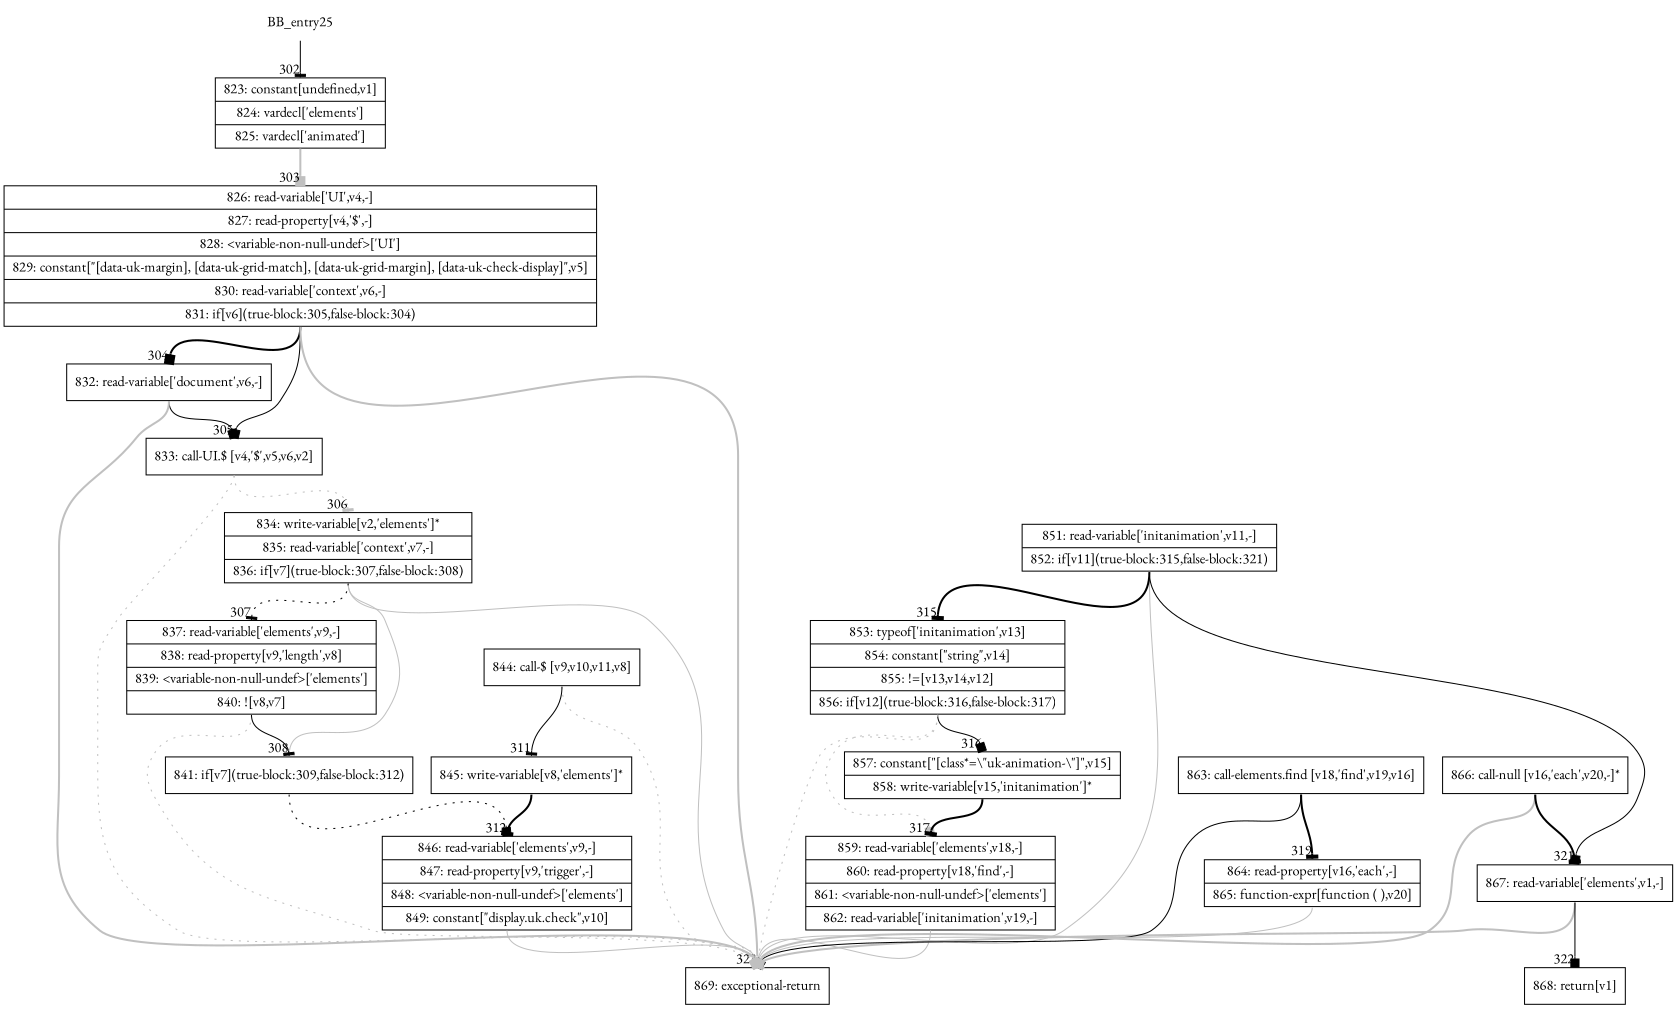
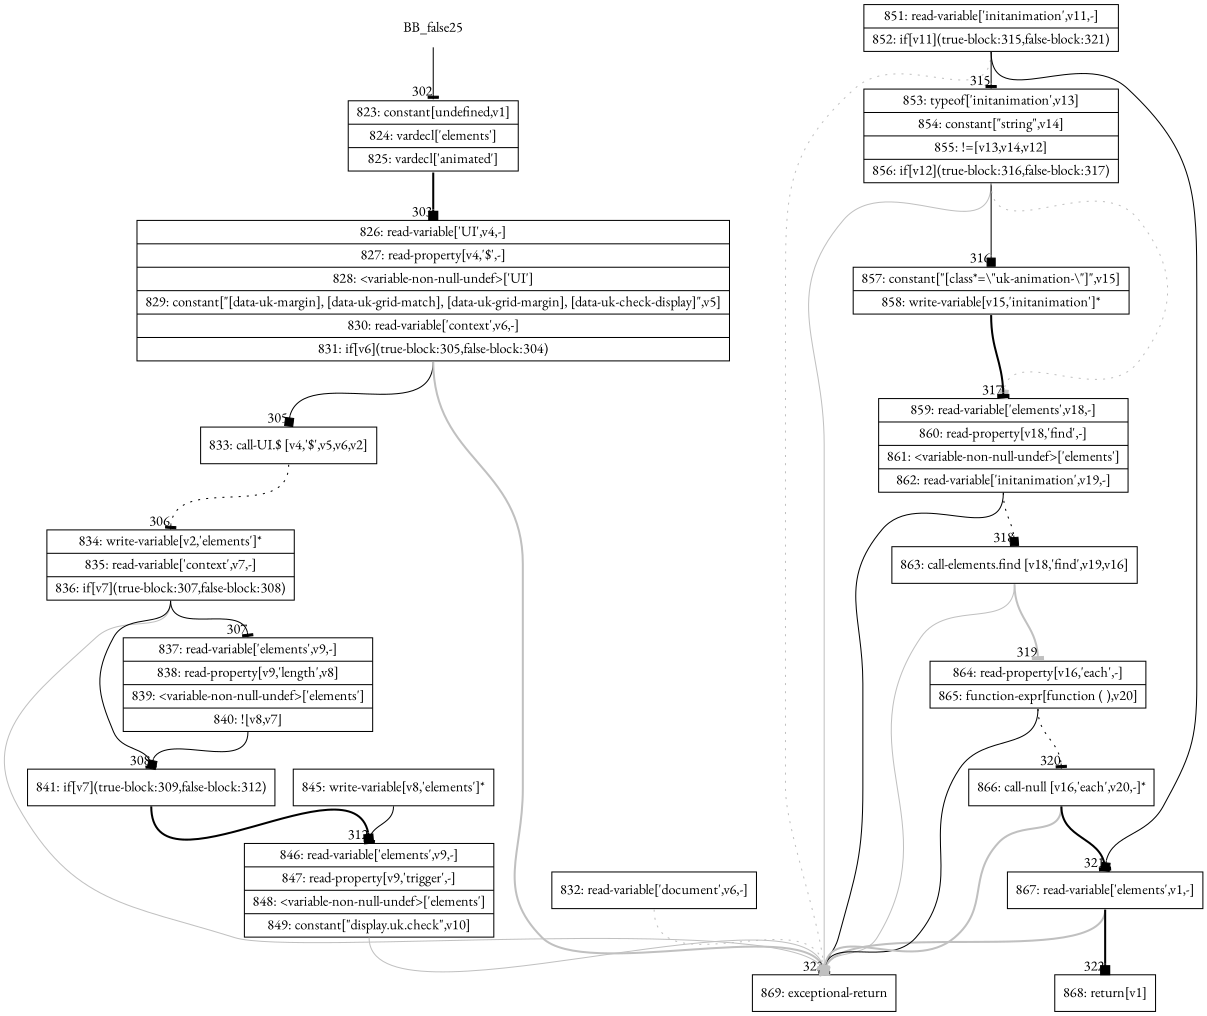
(300, 22) -> (433, 28)
(300, 162) -> (433, 191)
(240, 346) -> none
(196, 419) -> none
(289, 494) -> (232, 497)
none -> (1007, 514)
(1046, 597) -> (991, 75)
(302, 602) -> (207, 619)
(562, 667) -> none
(395, 694) -> (100, 673)
(268, 734) -> (205, 751)
none -> (1048, 737)
(806, 789) -> (824, 502)
(521, 813) -> (383, 823)
(393, 817) -> (255, 826)
(1306, 824) -> (1025, 620)
(1092, 906) -> (785, 442)
(1162, 921) -> (893, 758)
(351, 924) -> none
(1575, 930) -> (1105, 937)
(203, 936) -> none
(1037, 937) -> (941, 854)
(134, 940) -> (734, 942)
(861, 953) -> (863, 678)
